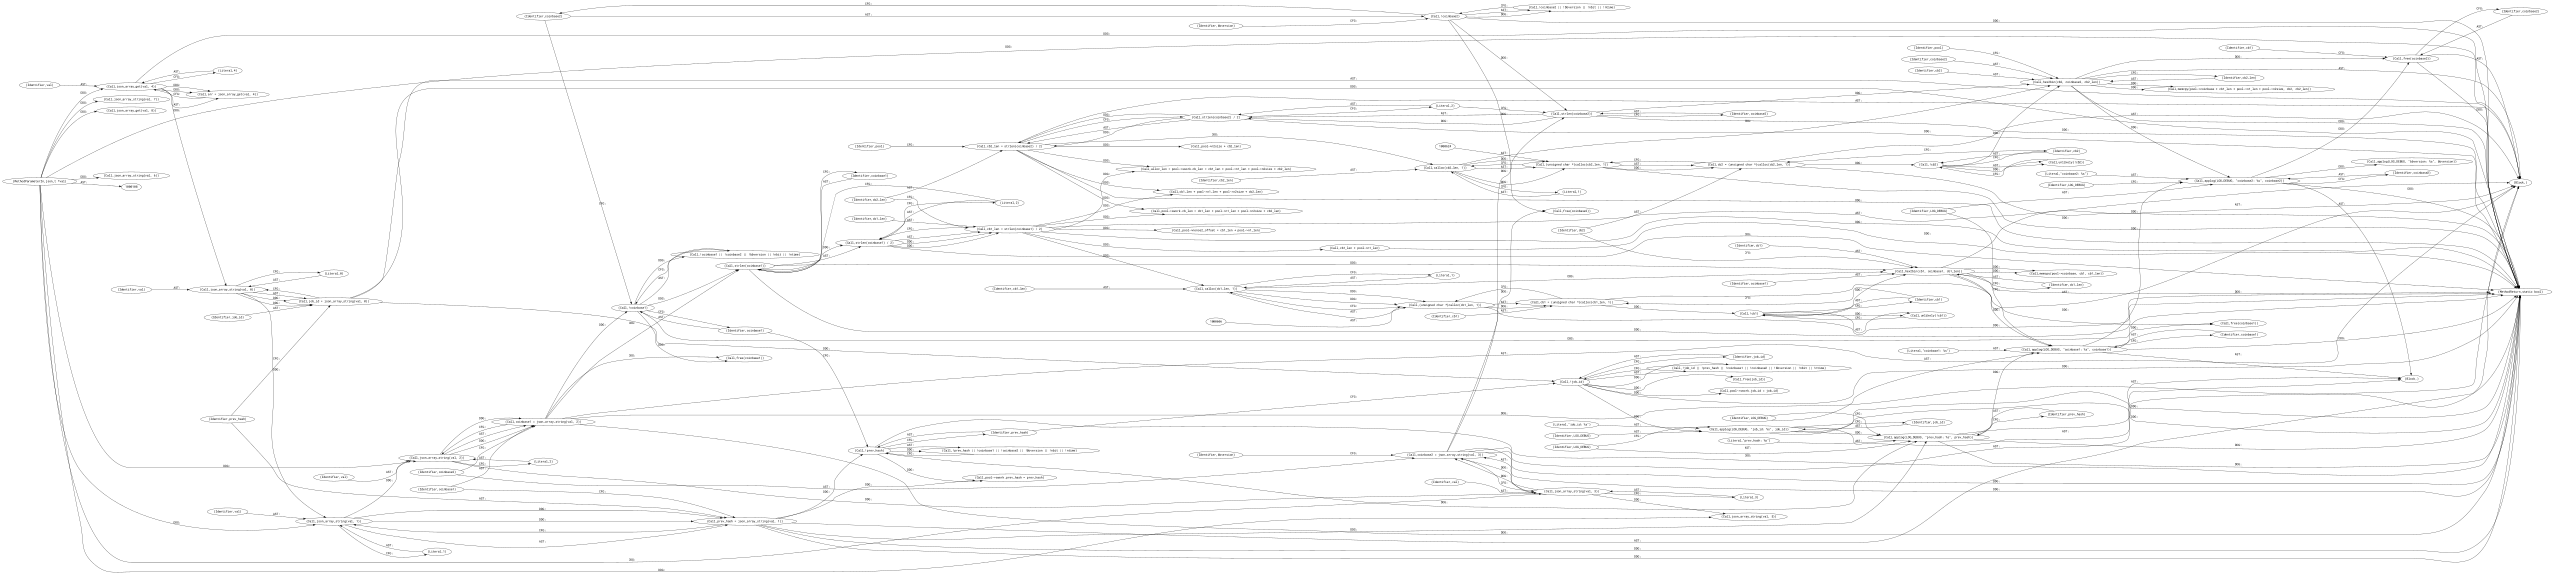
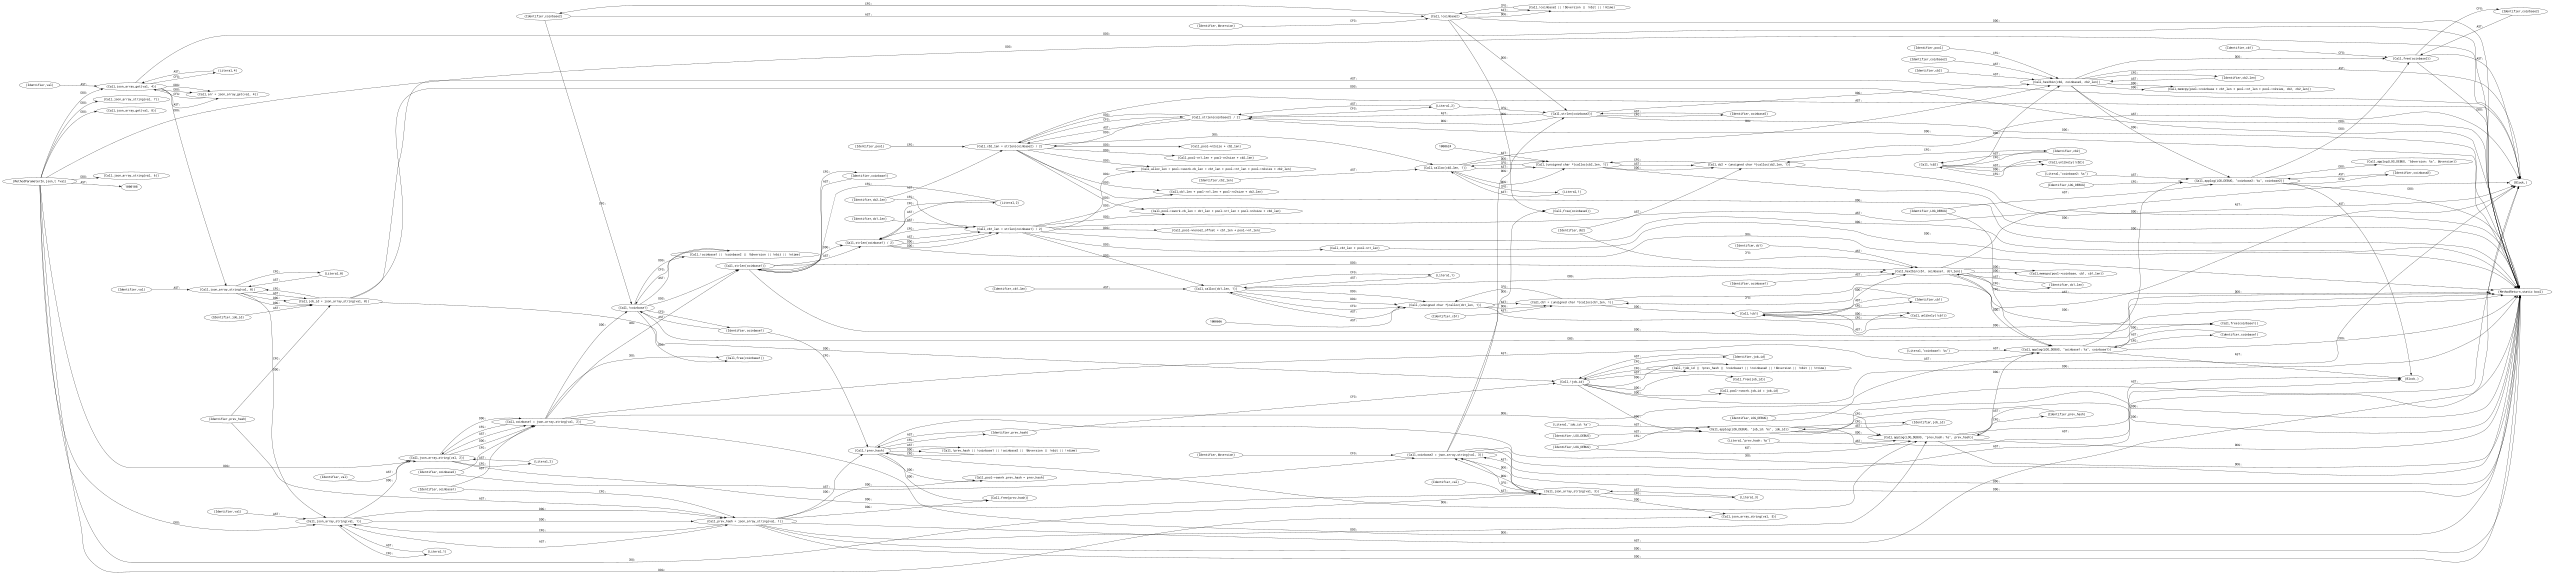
none -> (1216, 158)
(1859, 165) -> none
none -> (1010, 498)
